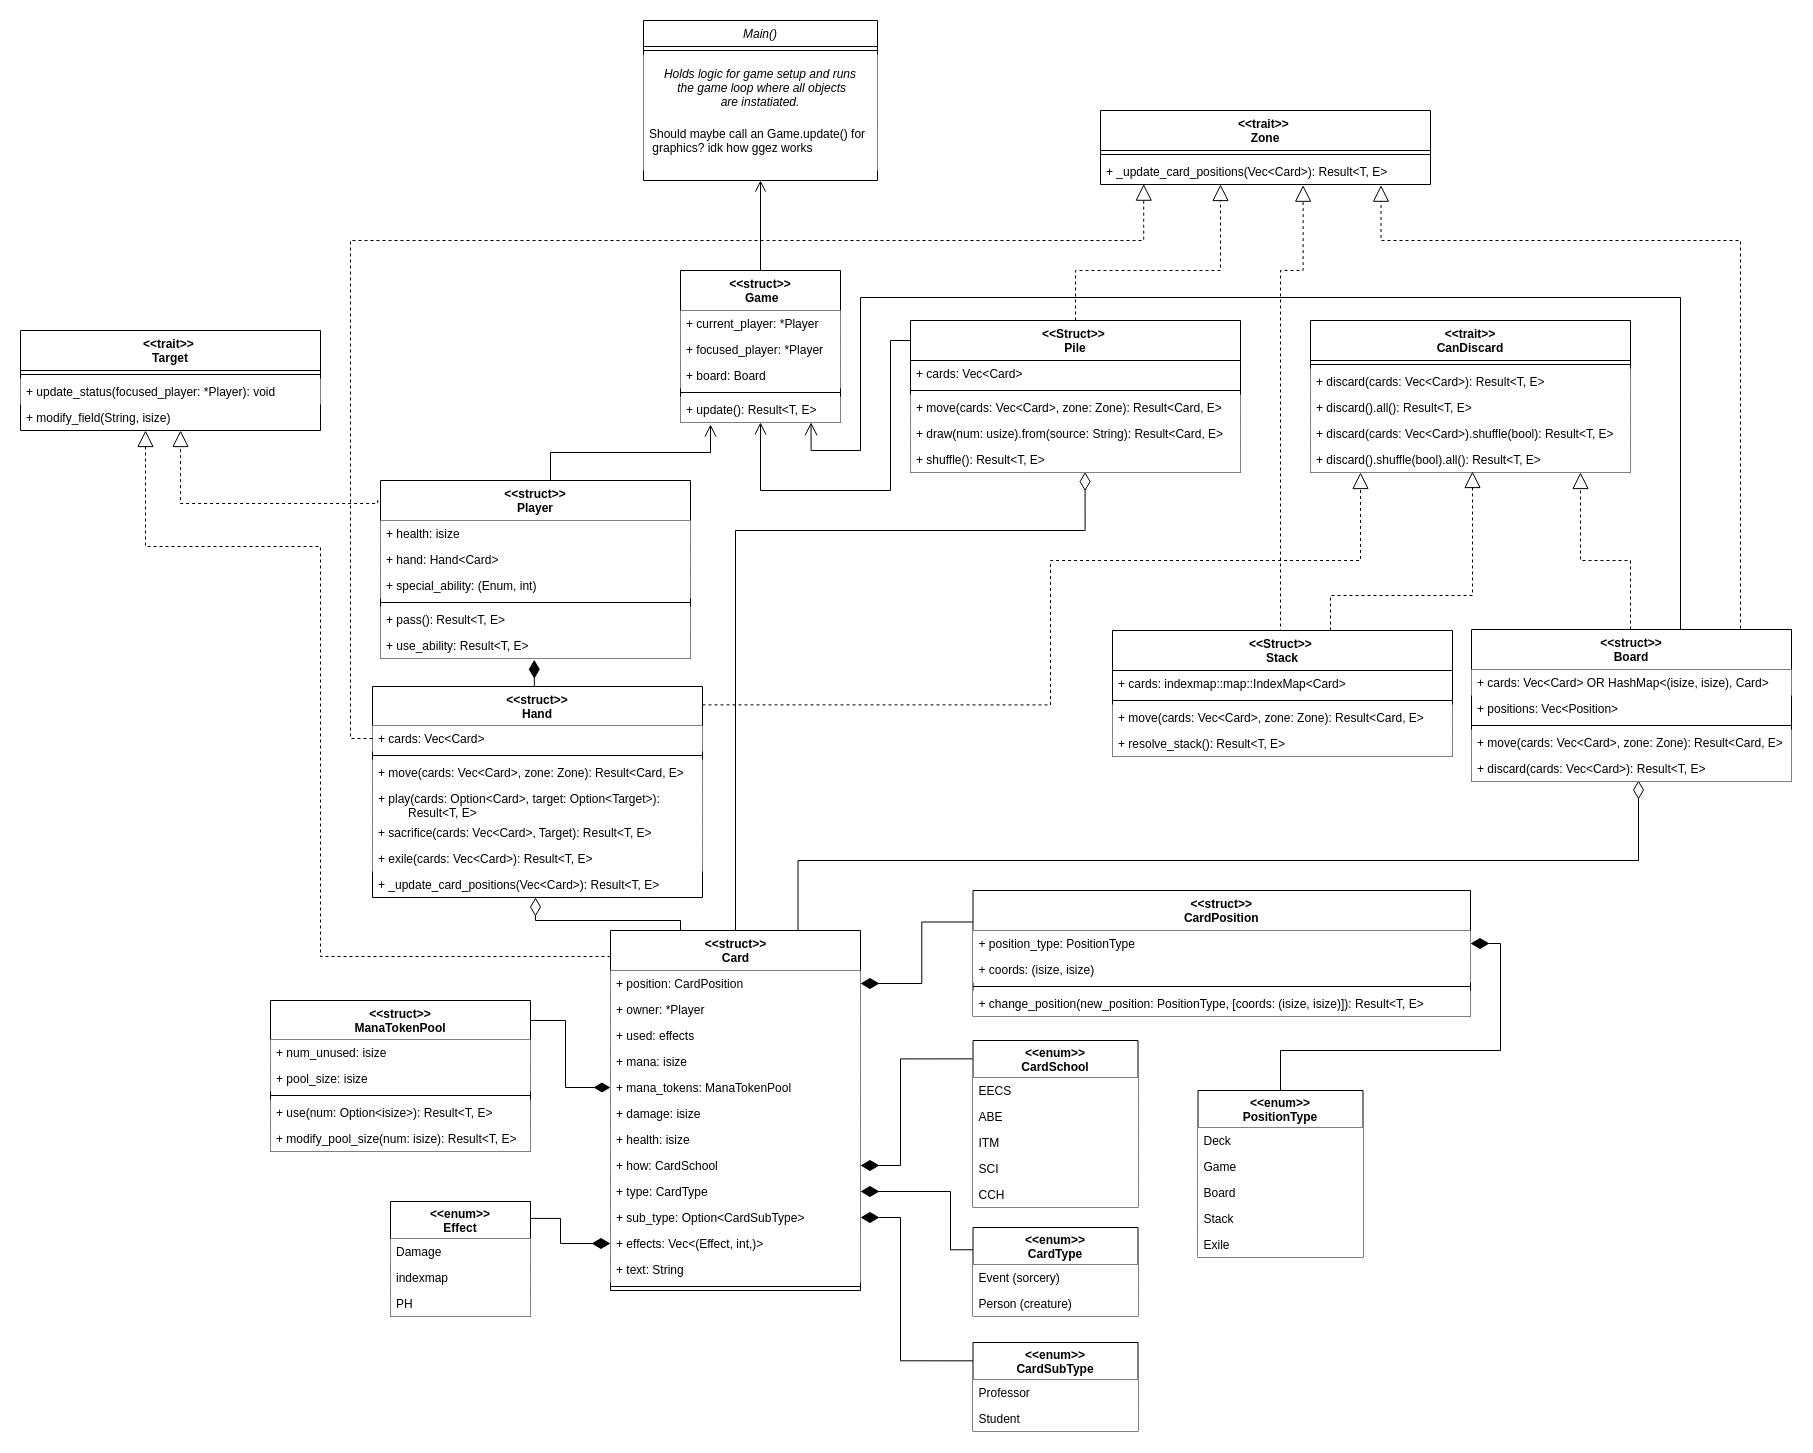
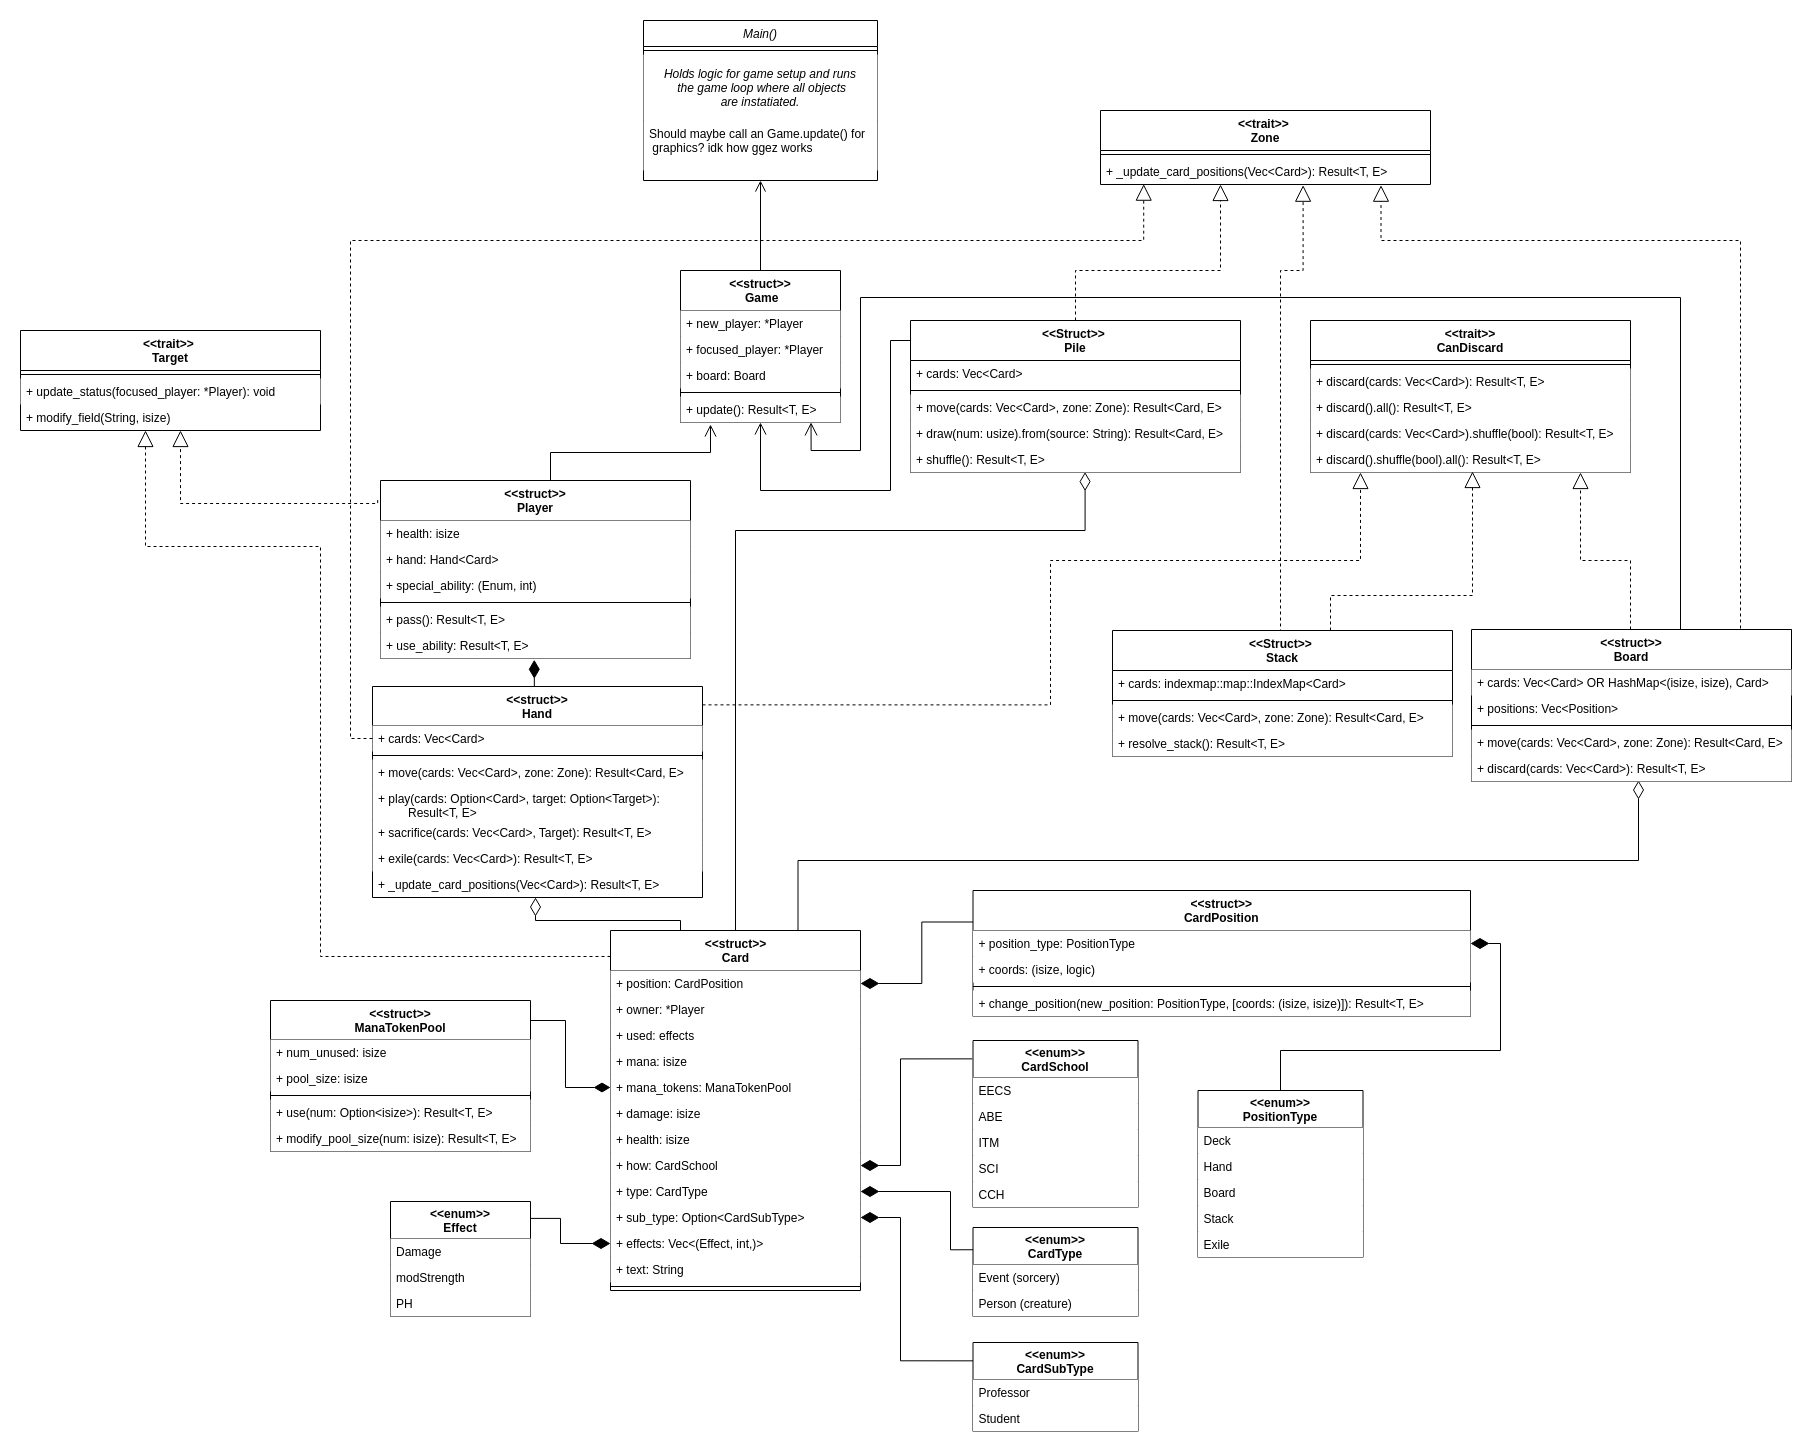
(762, 324) -> (749, 324)
(1045, 970) -> (1045, 970)
(1217, 1167) -> (1217, 1167)
(421, 1278) -> (433, 1278)
